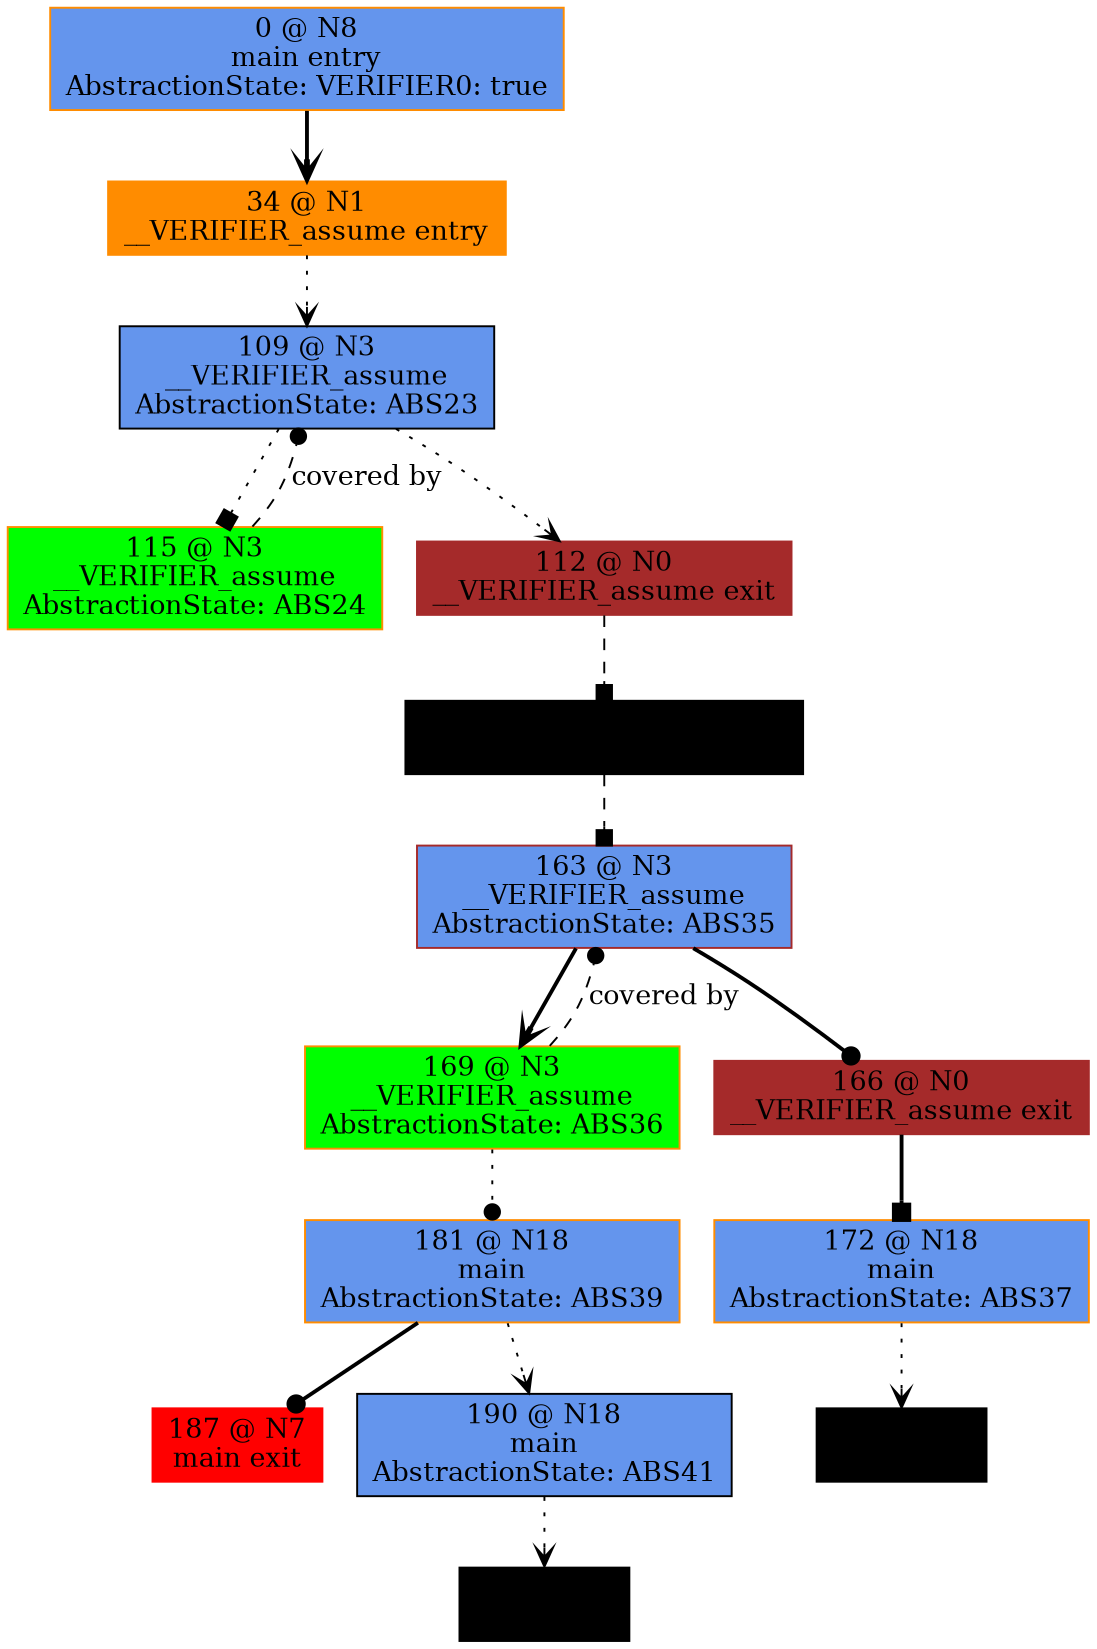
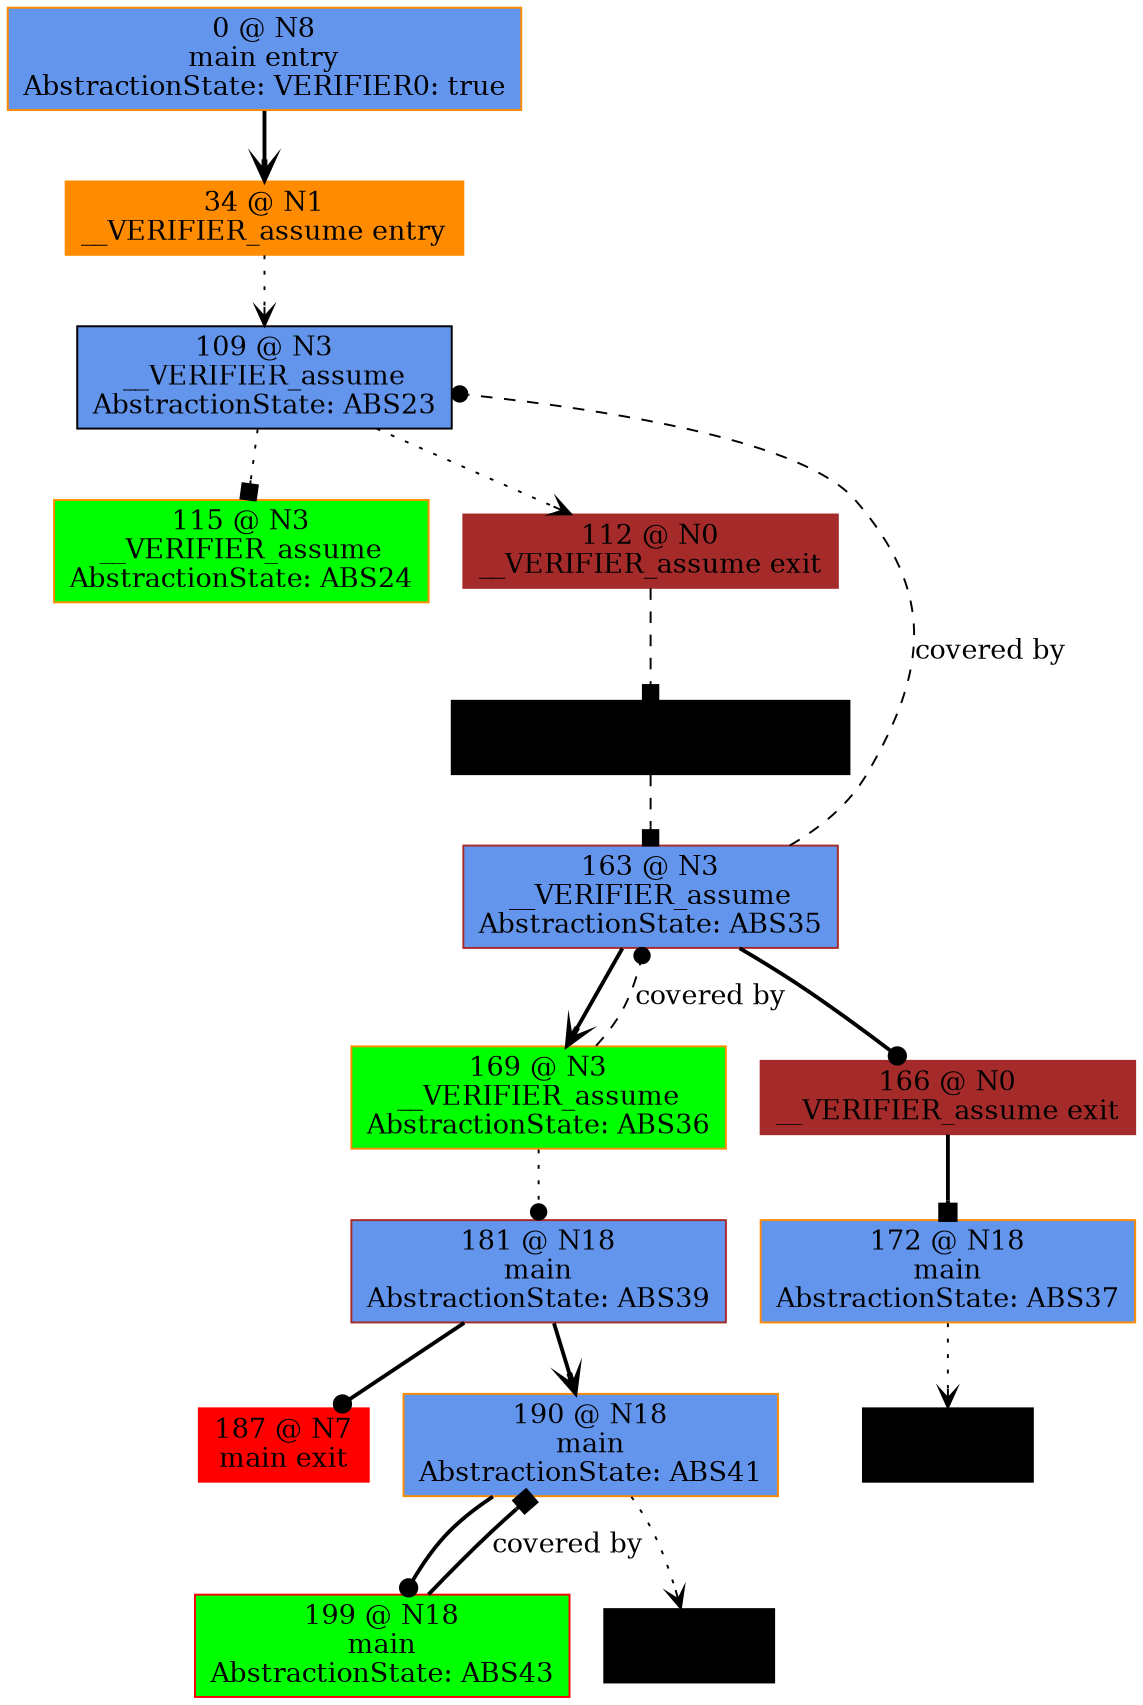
(280, 488) -> (855, 500)
(492, 1271) -> (539, 1271)
(516, 1349) -> (562, 1349)
(544, 1445) -> (591, 1445)
none -> (382, 1646)
